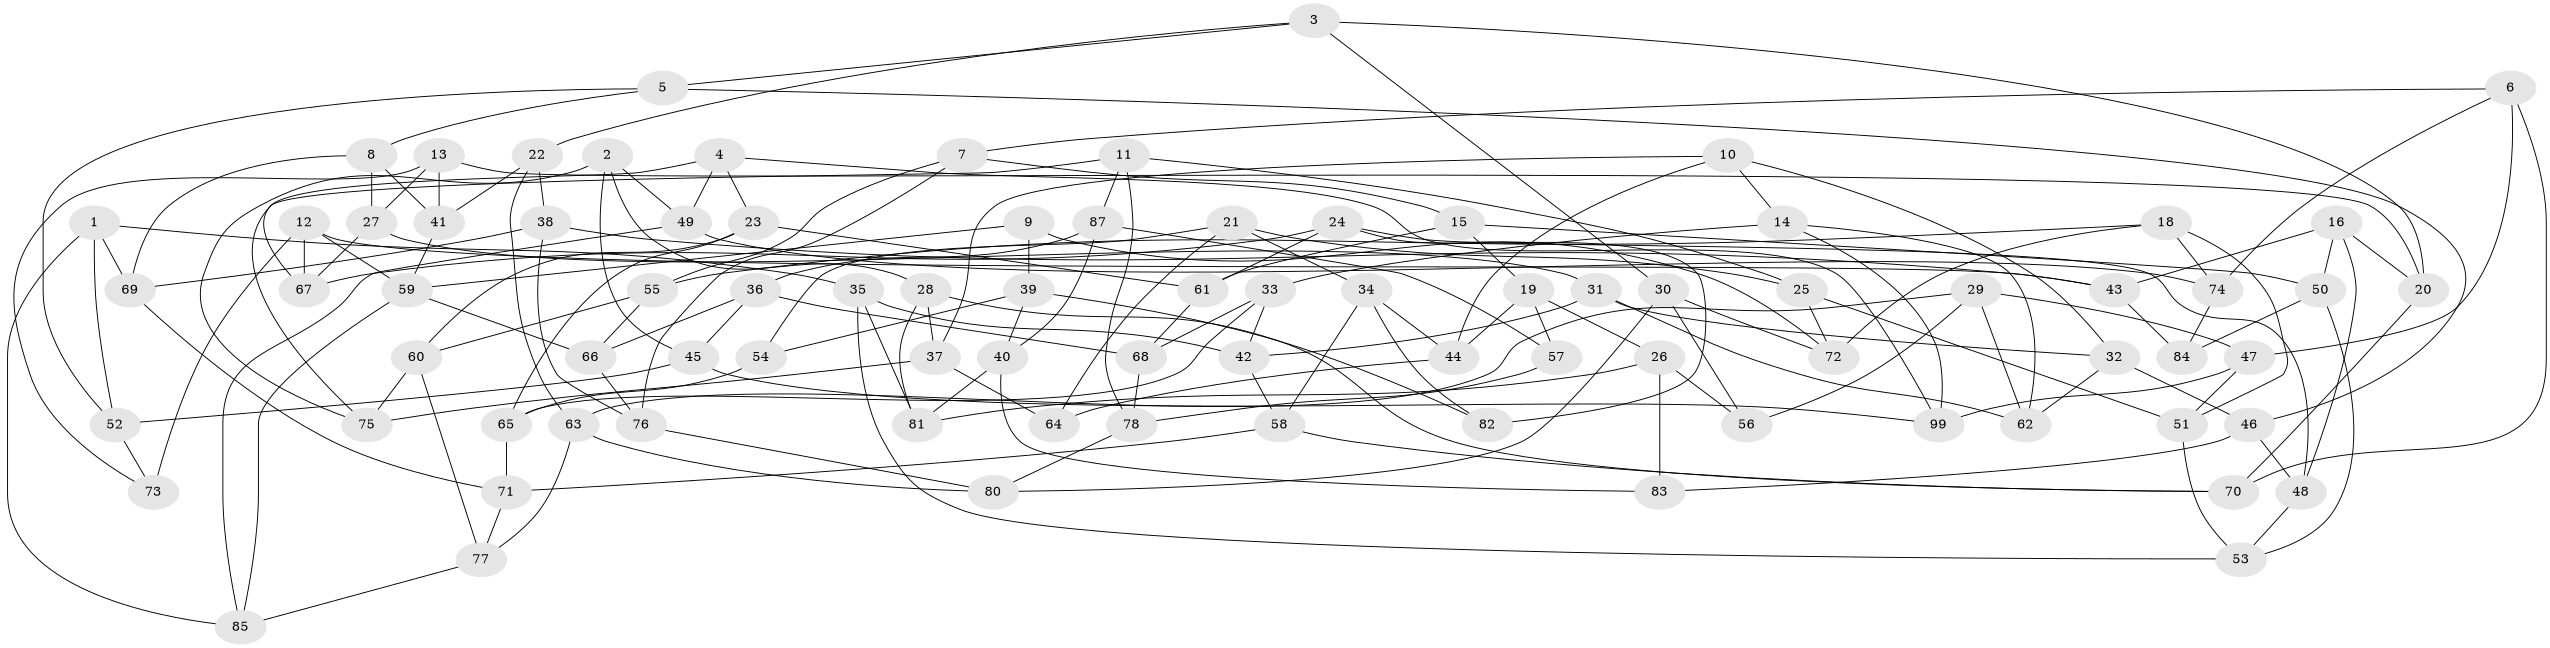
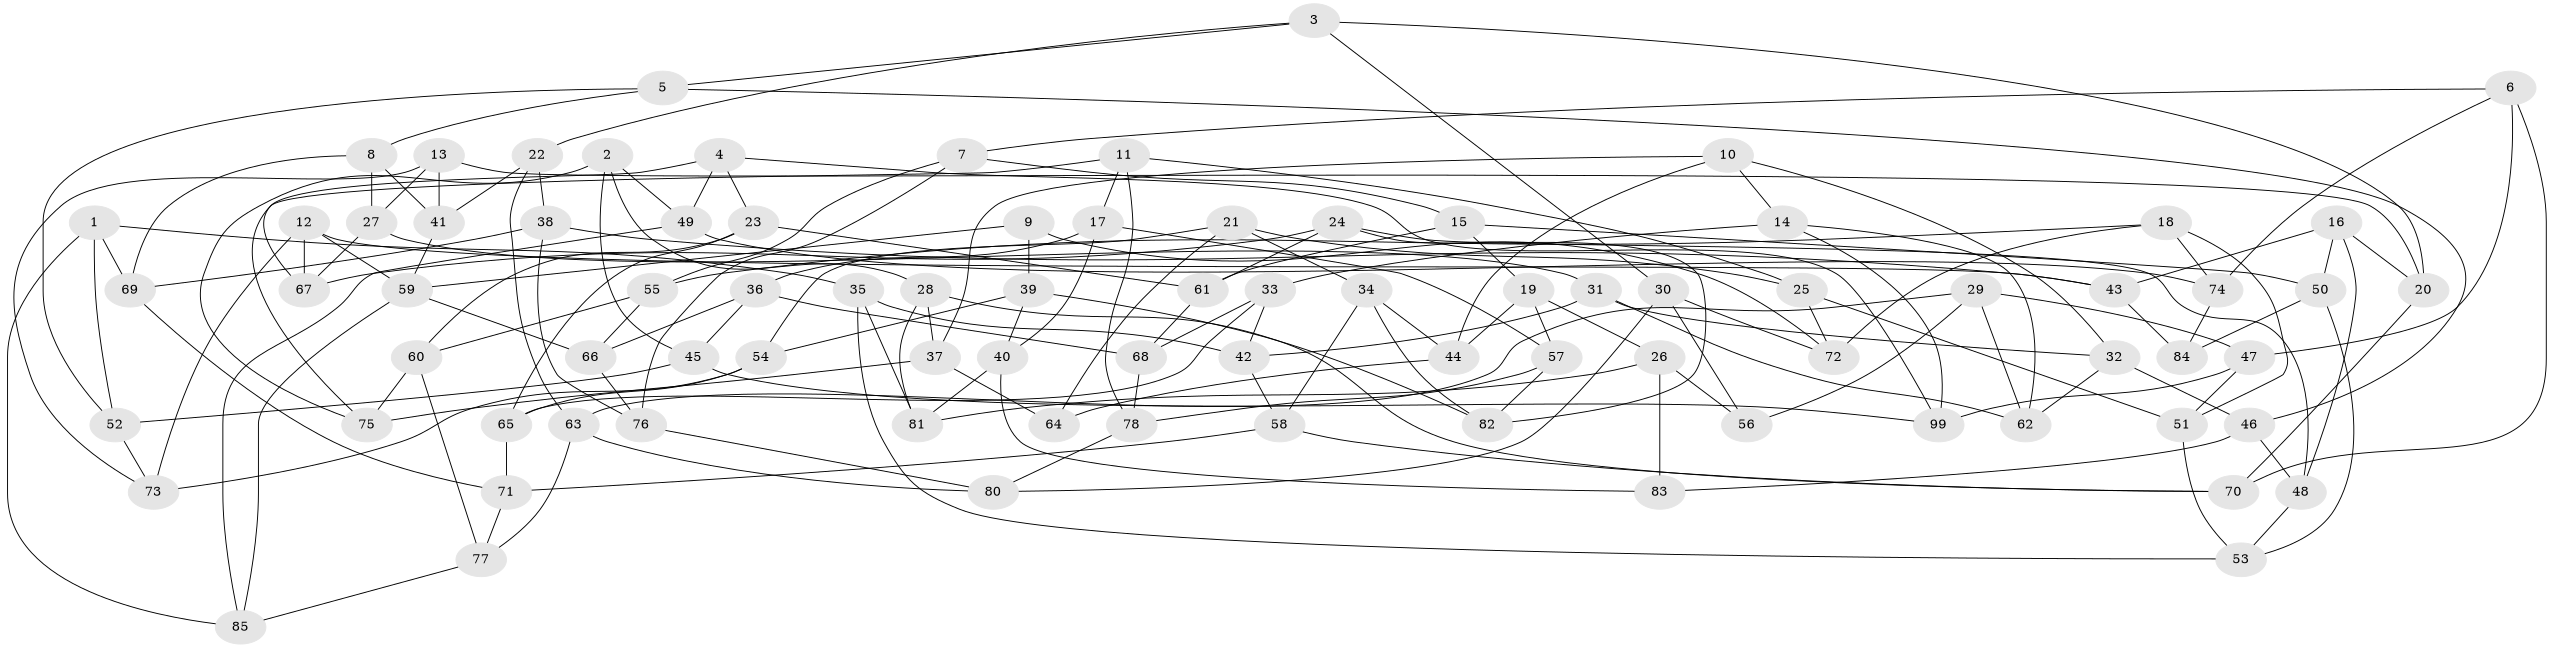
(1098, 223) -> (1098, 223)
none -> (1522, 391)
none -> (444, 420)
